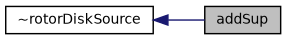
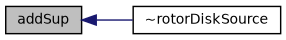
(186, 20) -> (115, 20)
